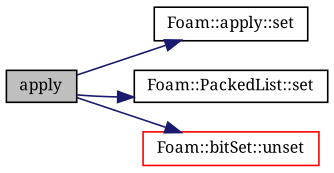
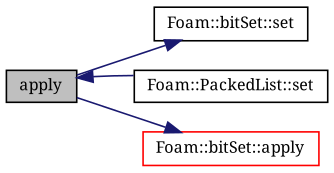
(231, 24) -> (231, 24)
(104, 97) -> (113, 76)
(231, 149) -> (231, 149)
